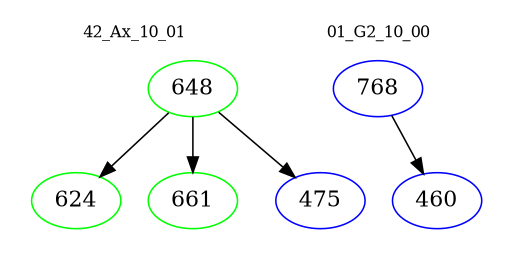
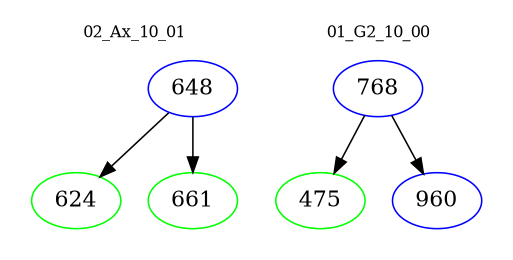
(135, 33) -> (135, 33)
(193, 89) -> (193, 89)
(240, 130) -> (353, 137)
(320, 201) -> (320, 201)
(437, 201) -> (437, 201)
